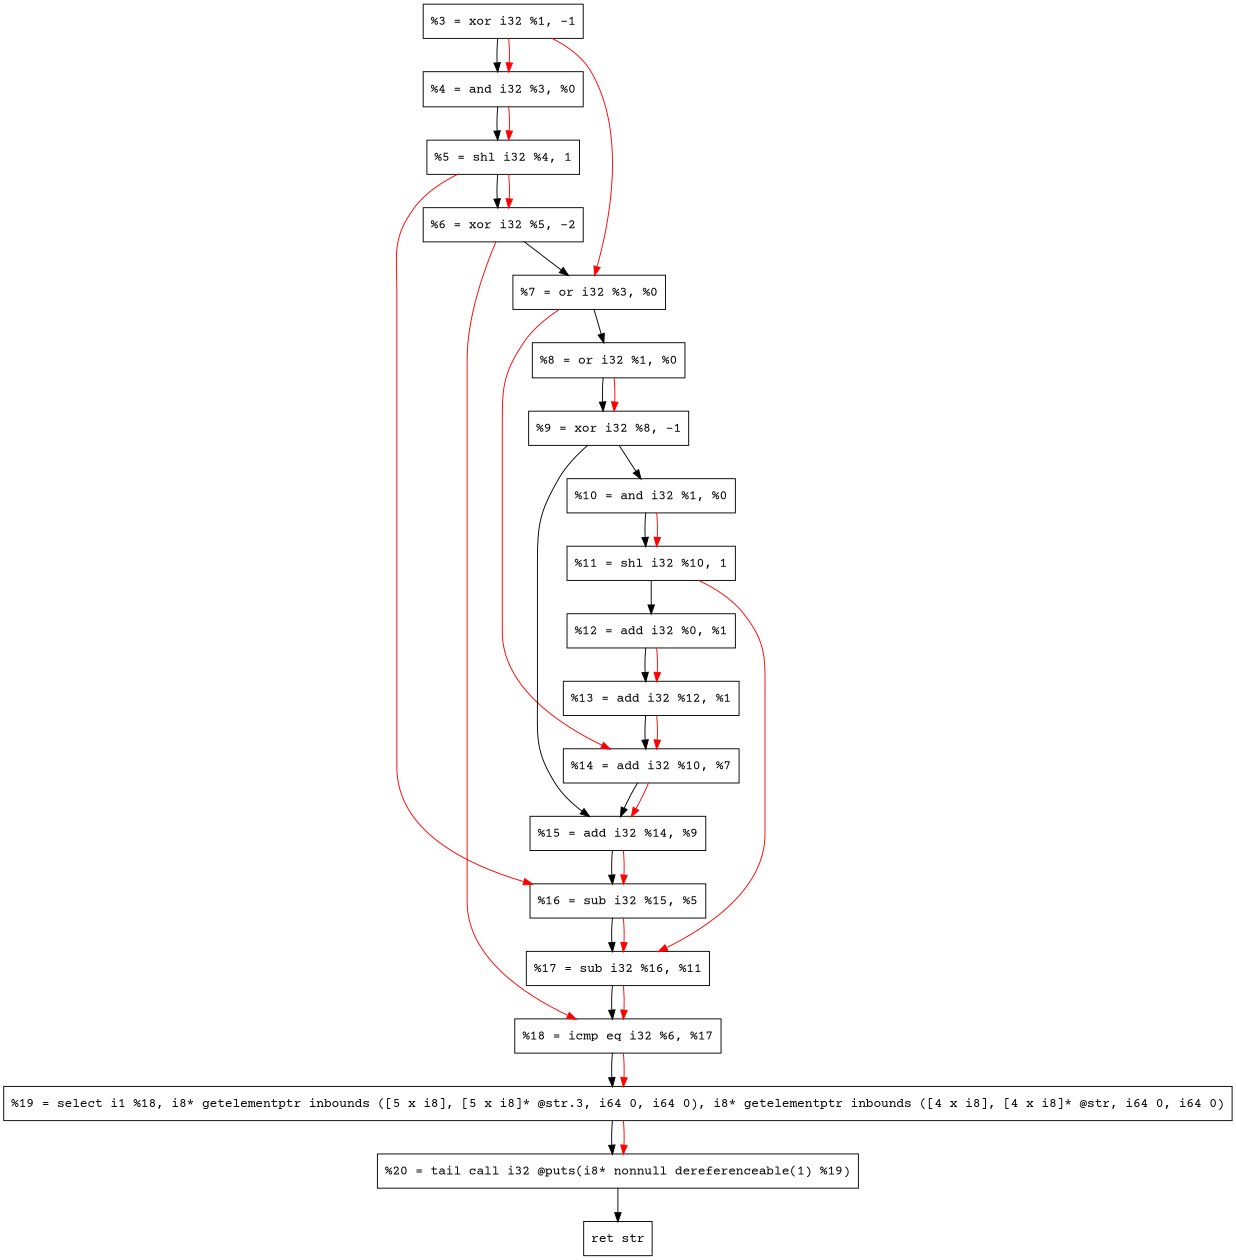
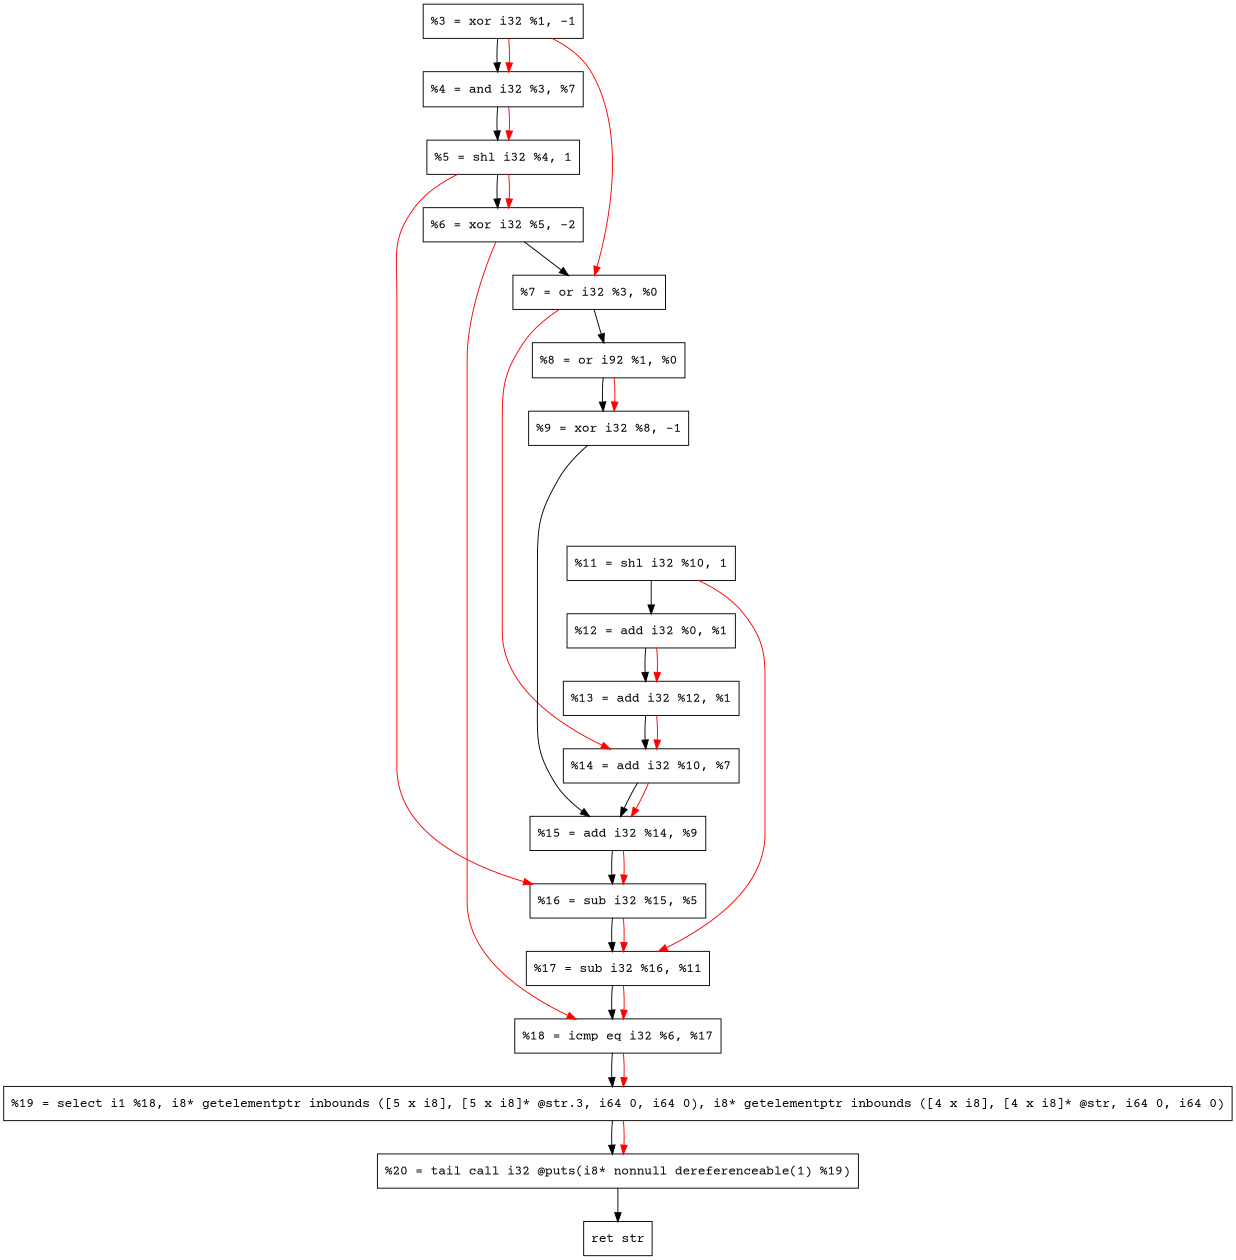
(503, 89) -> (503, 89)
(609, 360) -> (609, 360)
(651, 496) -> none
